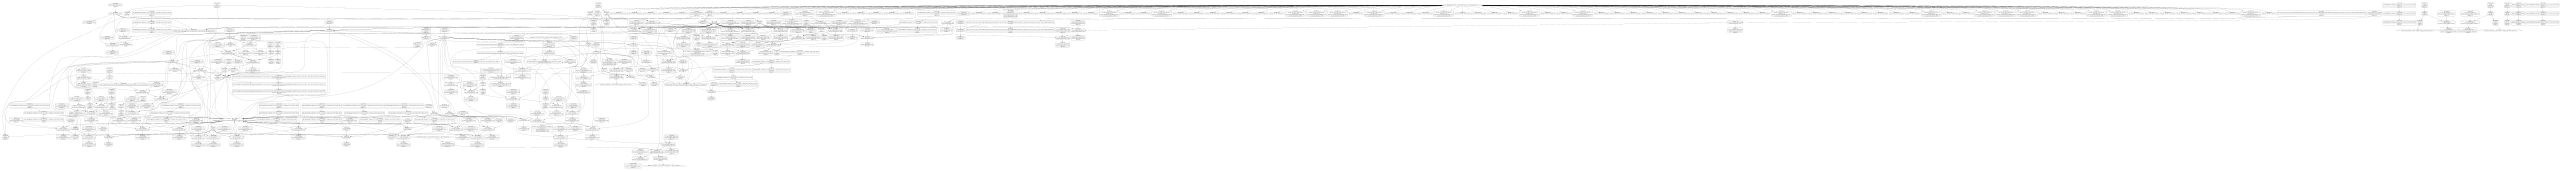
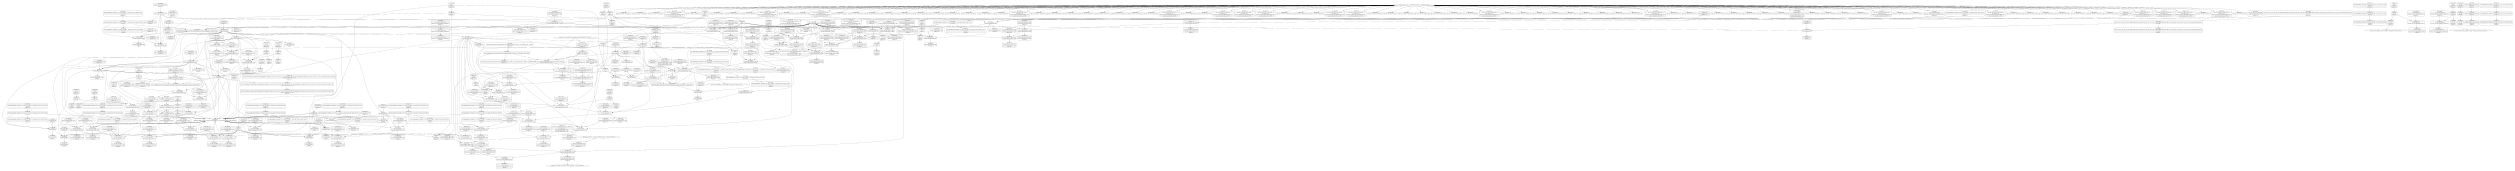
(1026, 14) -> none
